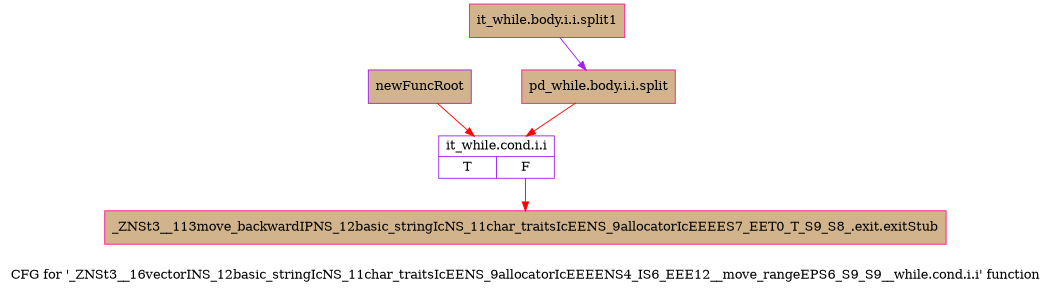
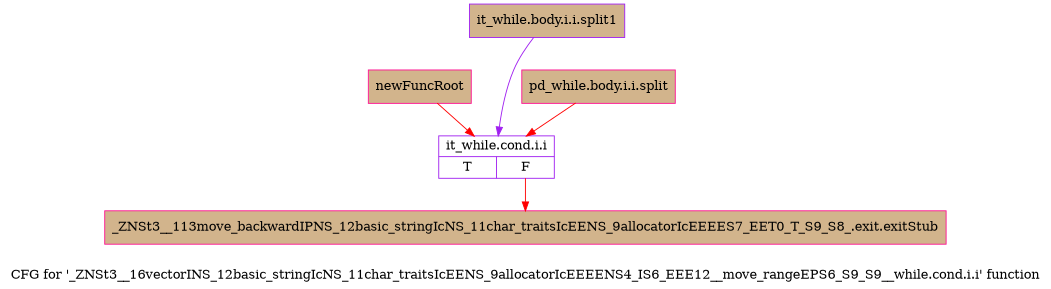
(547, 21) -> (547, 21)
(570, 50) -> (510, 80)
(420, 87) -> (420, 87)
